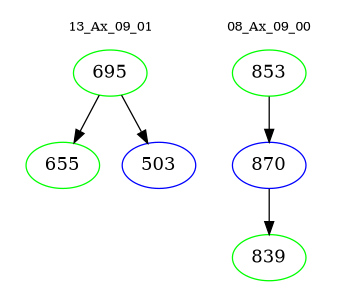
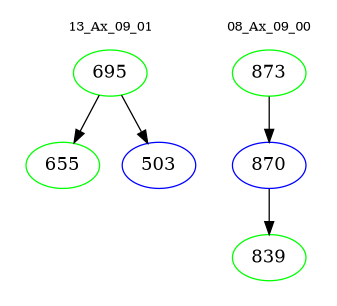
(269, 73) -> (269, 73)
